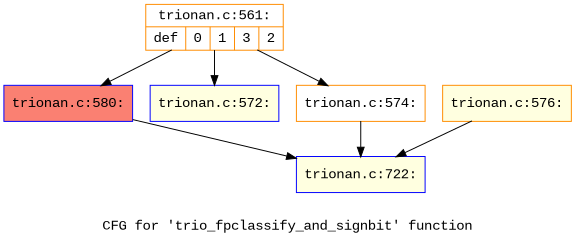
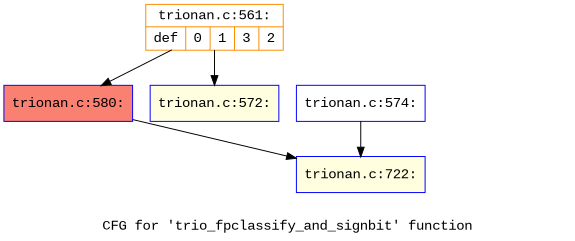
(288, 66) -> none
(361, 103) -> (361, 103)
(507, 103) -> none
